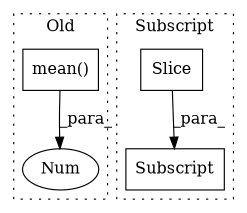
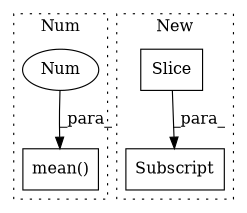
(61, 27) -> (61, 27)
(175, 27) -> (175, 27)
(59, 114) -> (59, 114)
